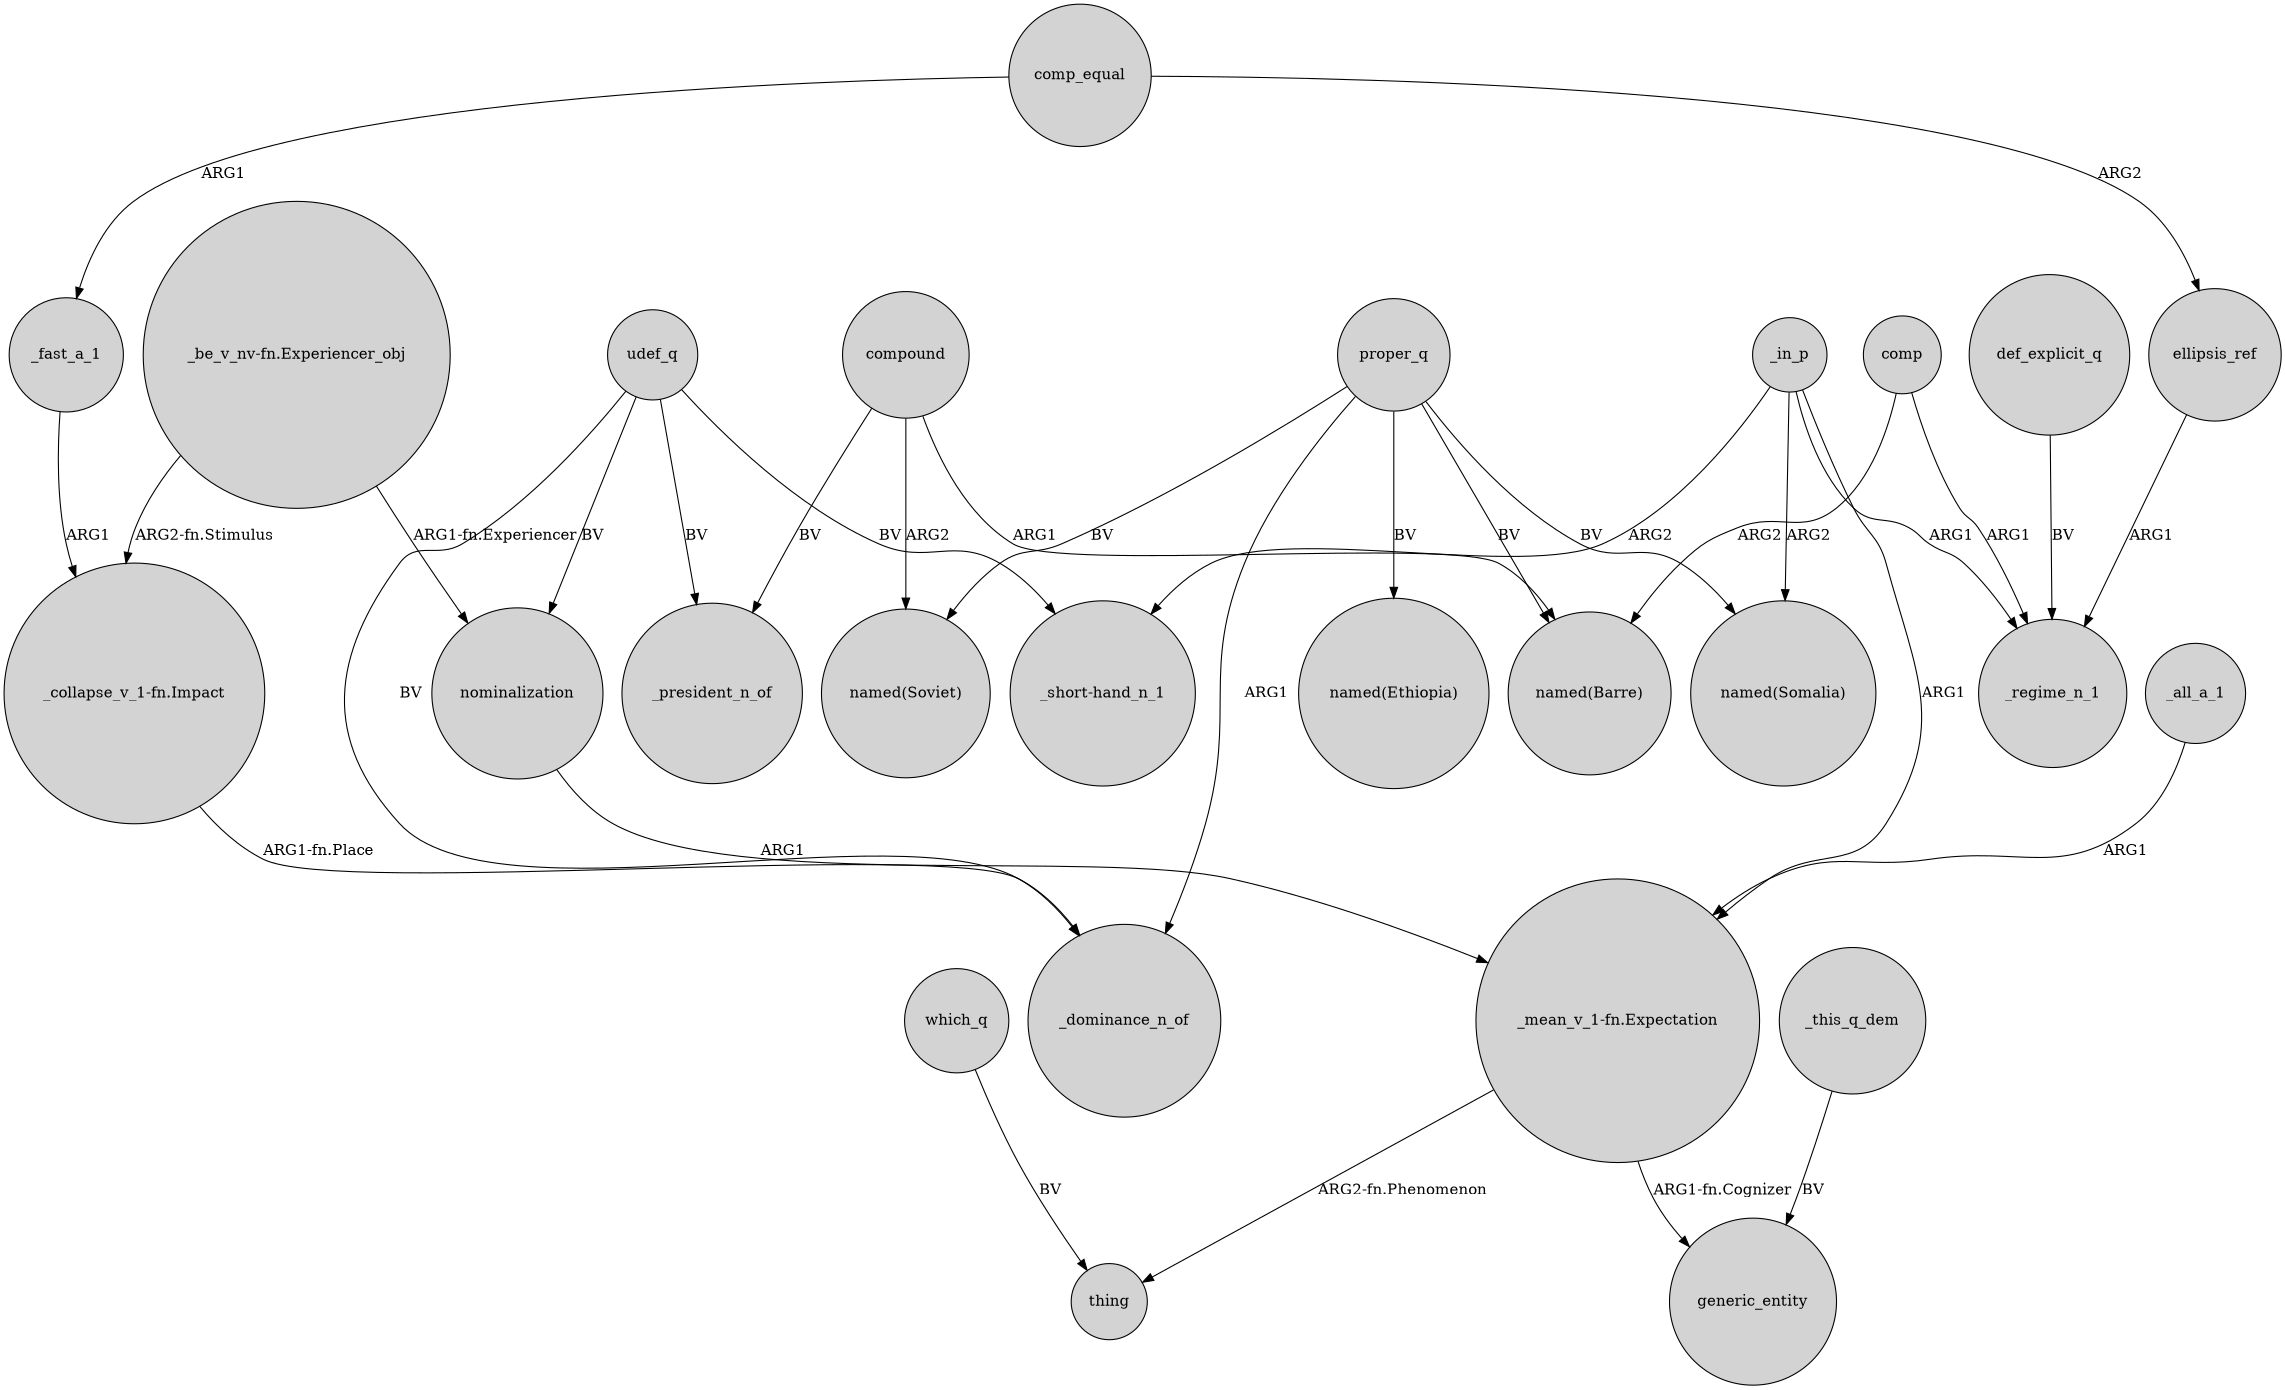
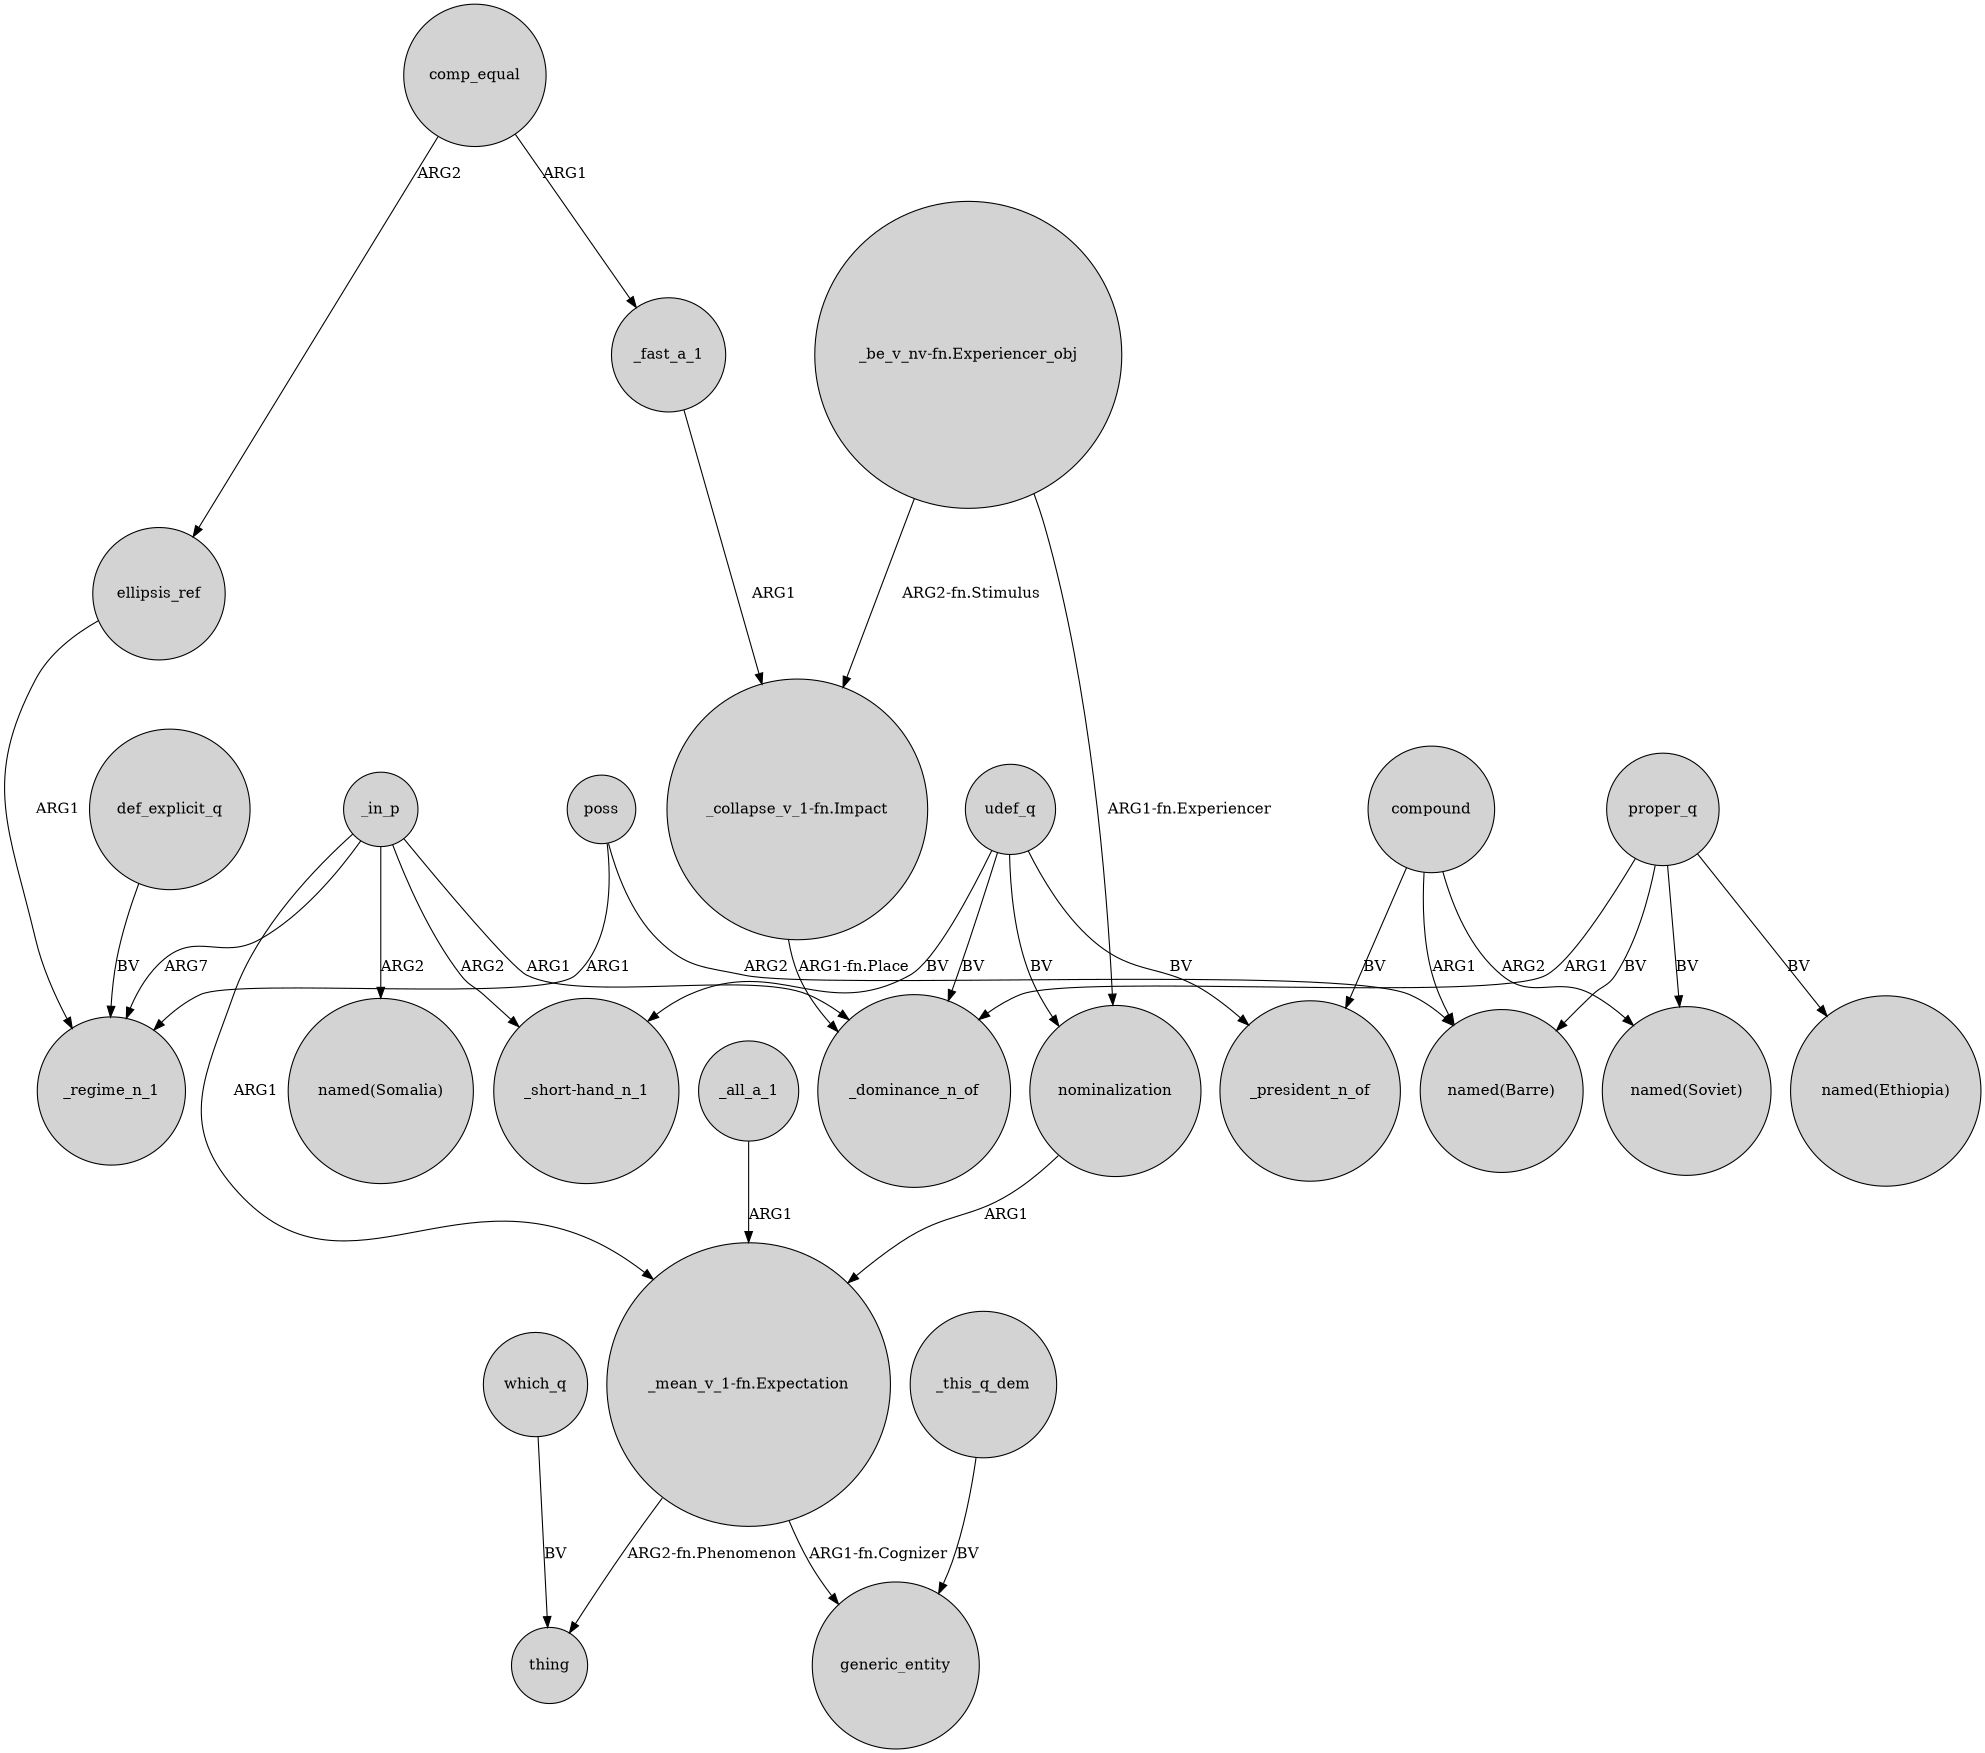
(1902, 355) -> (601, 809)
(1561, 533) -> none
(1952, 536) -> (187, 967)
none -> (594, 987)
